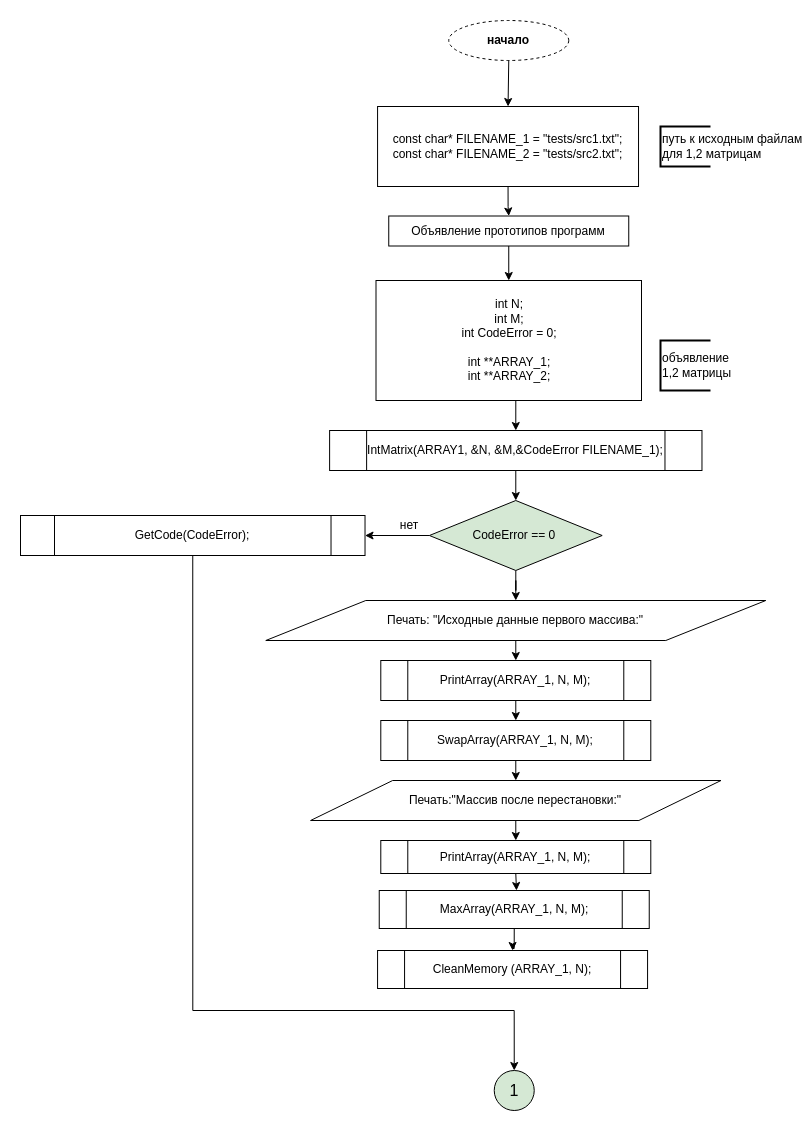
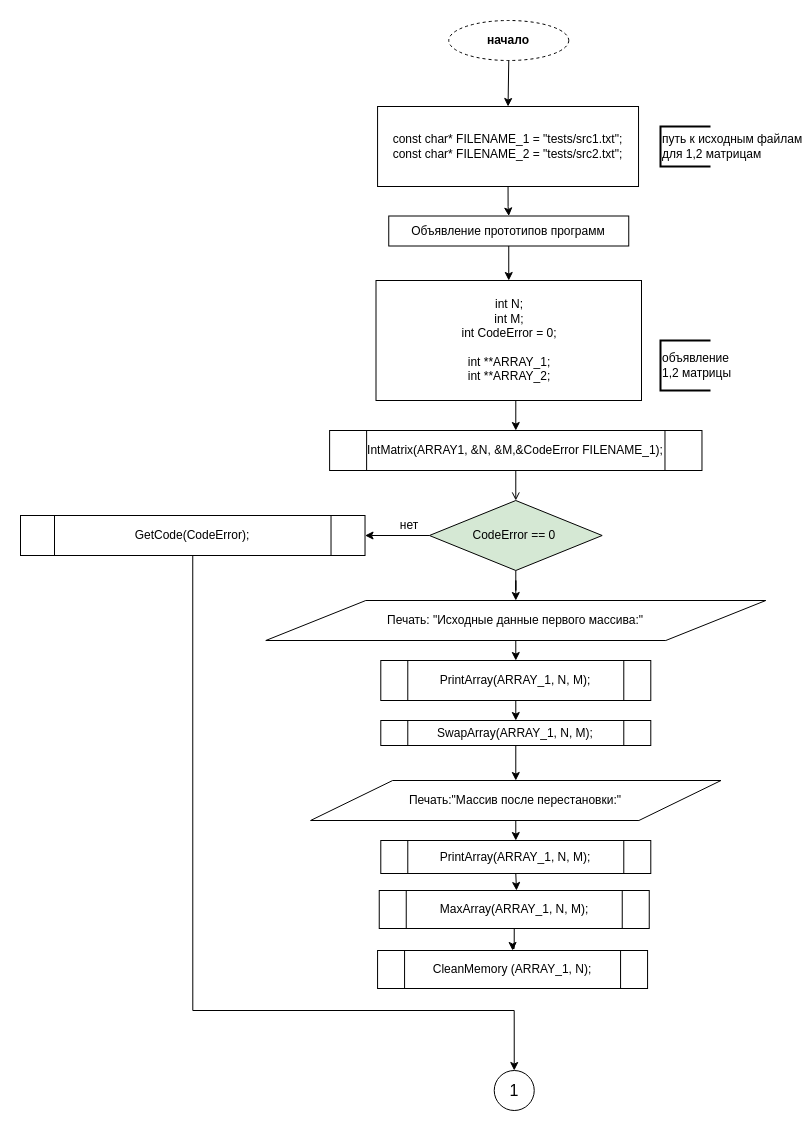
(516, 492) -> (516, 494)
(516, 741) -> (516, 733)
(514, 1091) -> (514, 1091)
